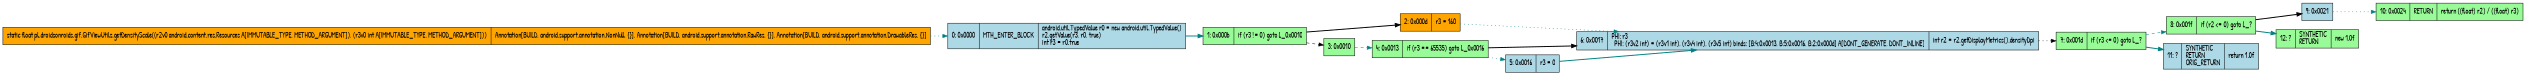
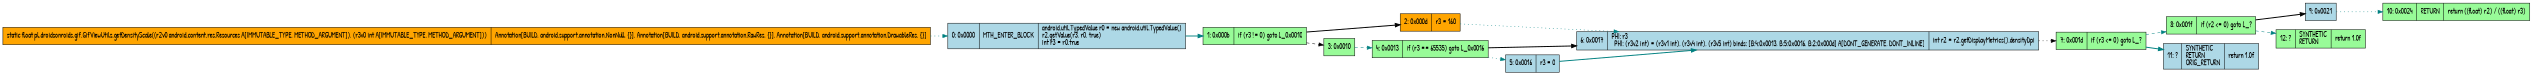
(2263, 32) -> (2263, 32)
(2345, 39) -> (2348, 39)
